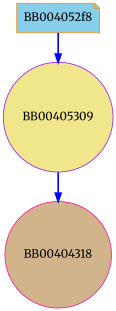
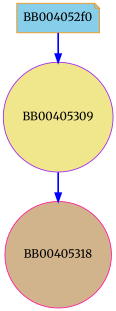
(58, 18) -> (58, 18)
(58, 255) -> (58, 255)
